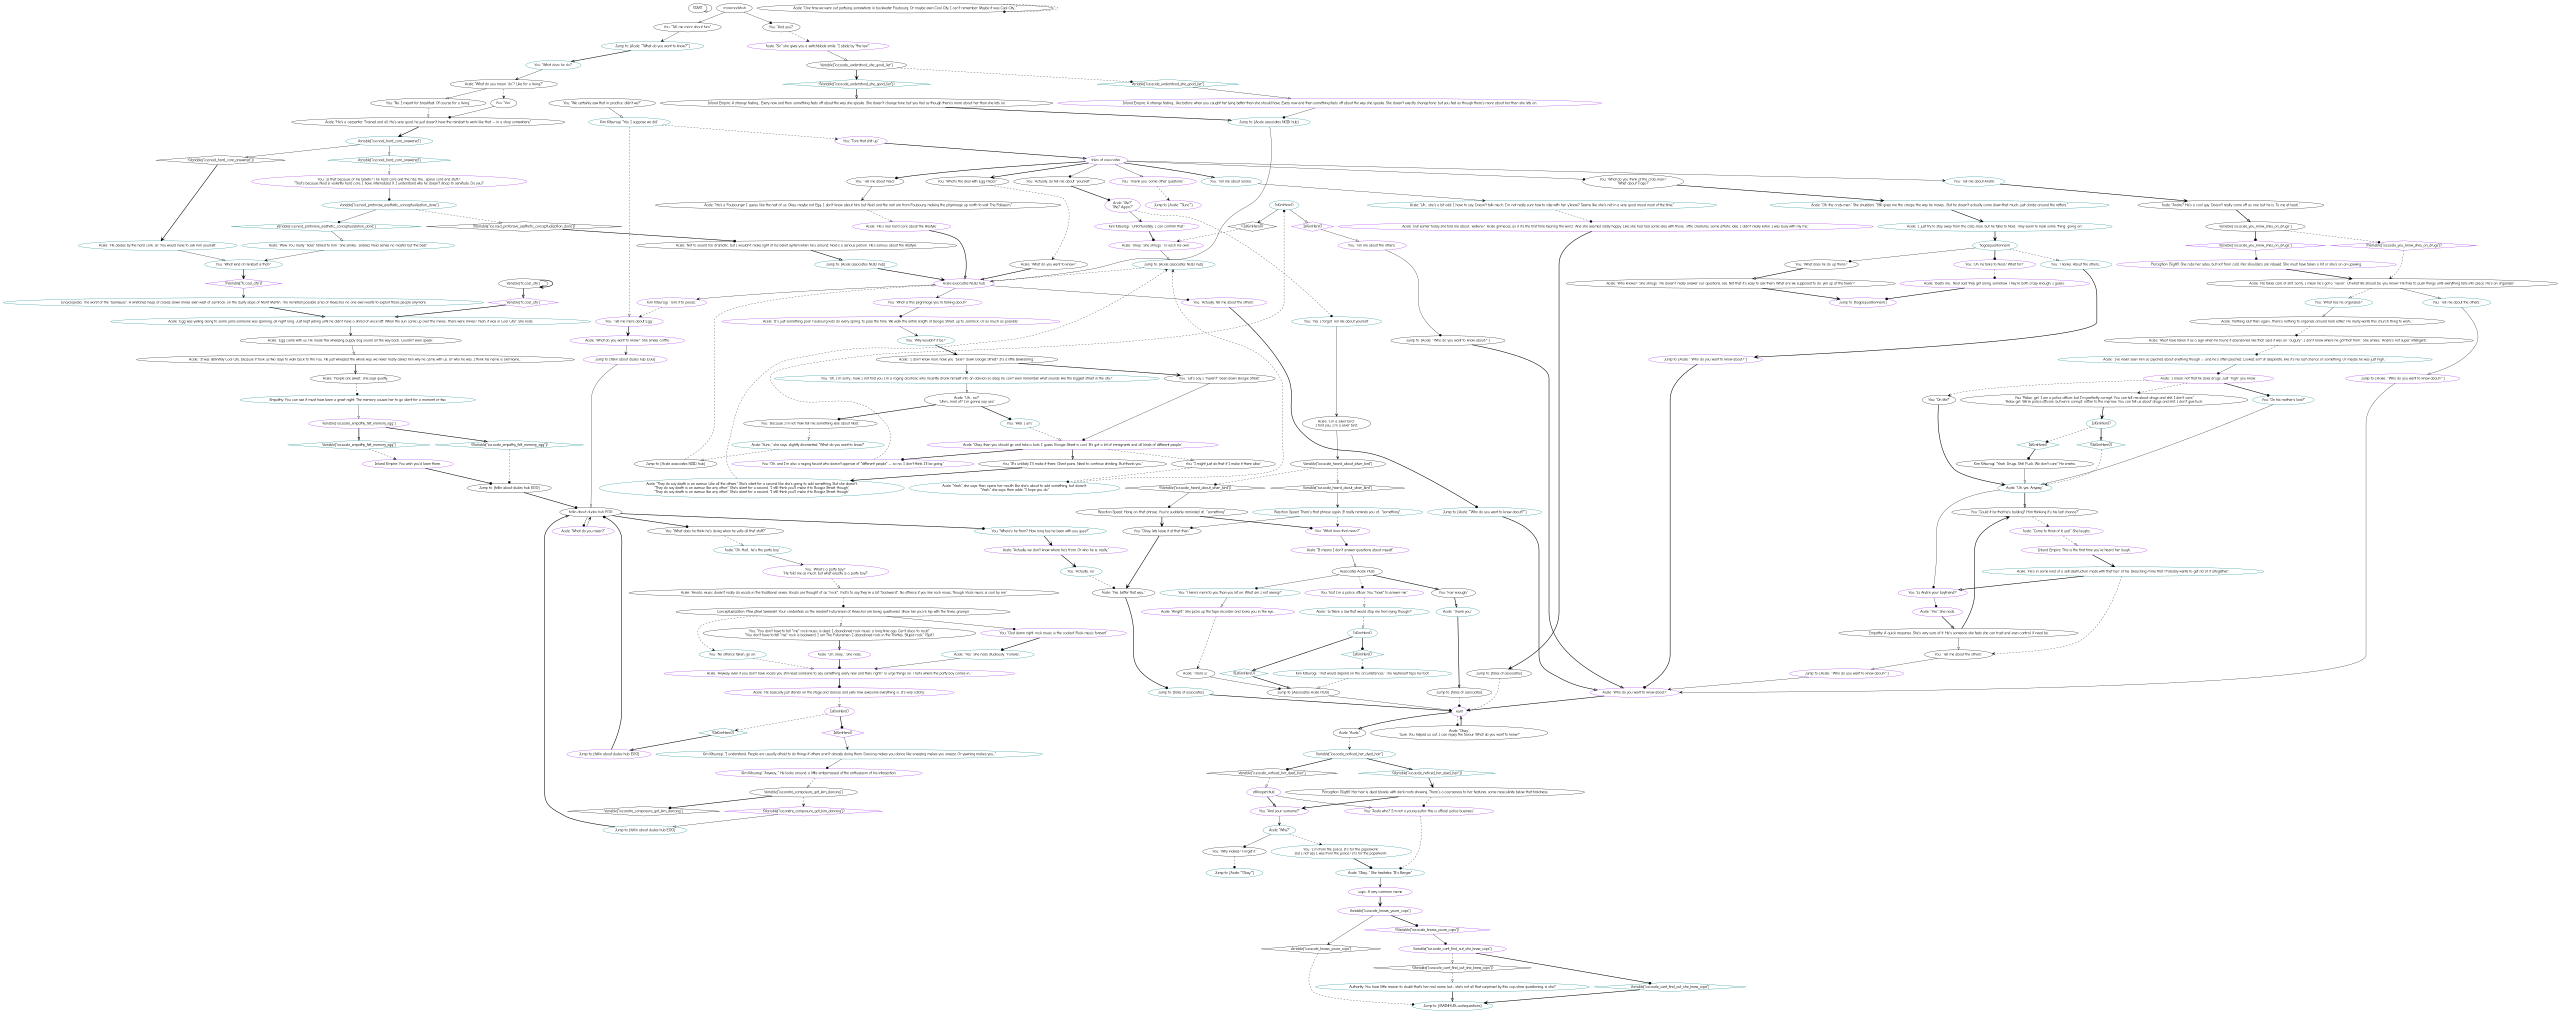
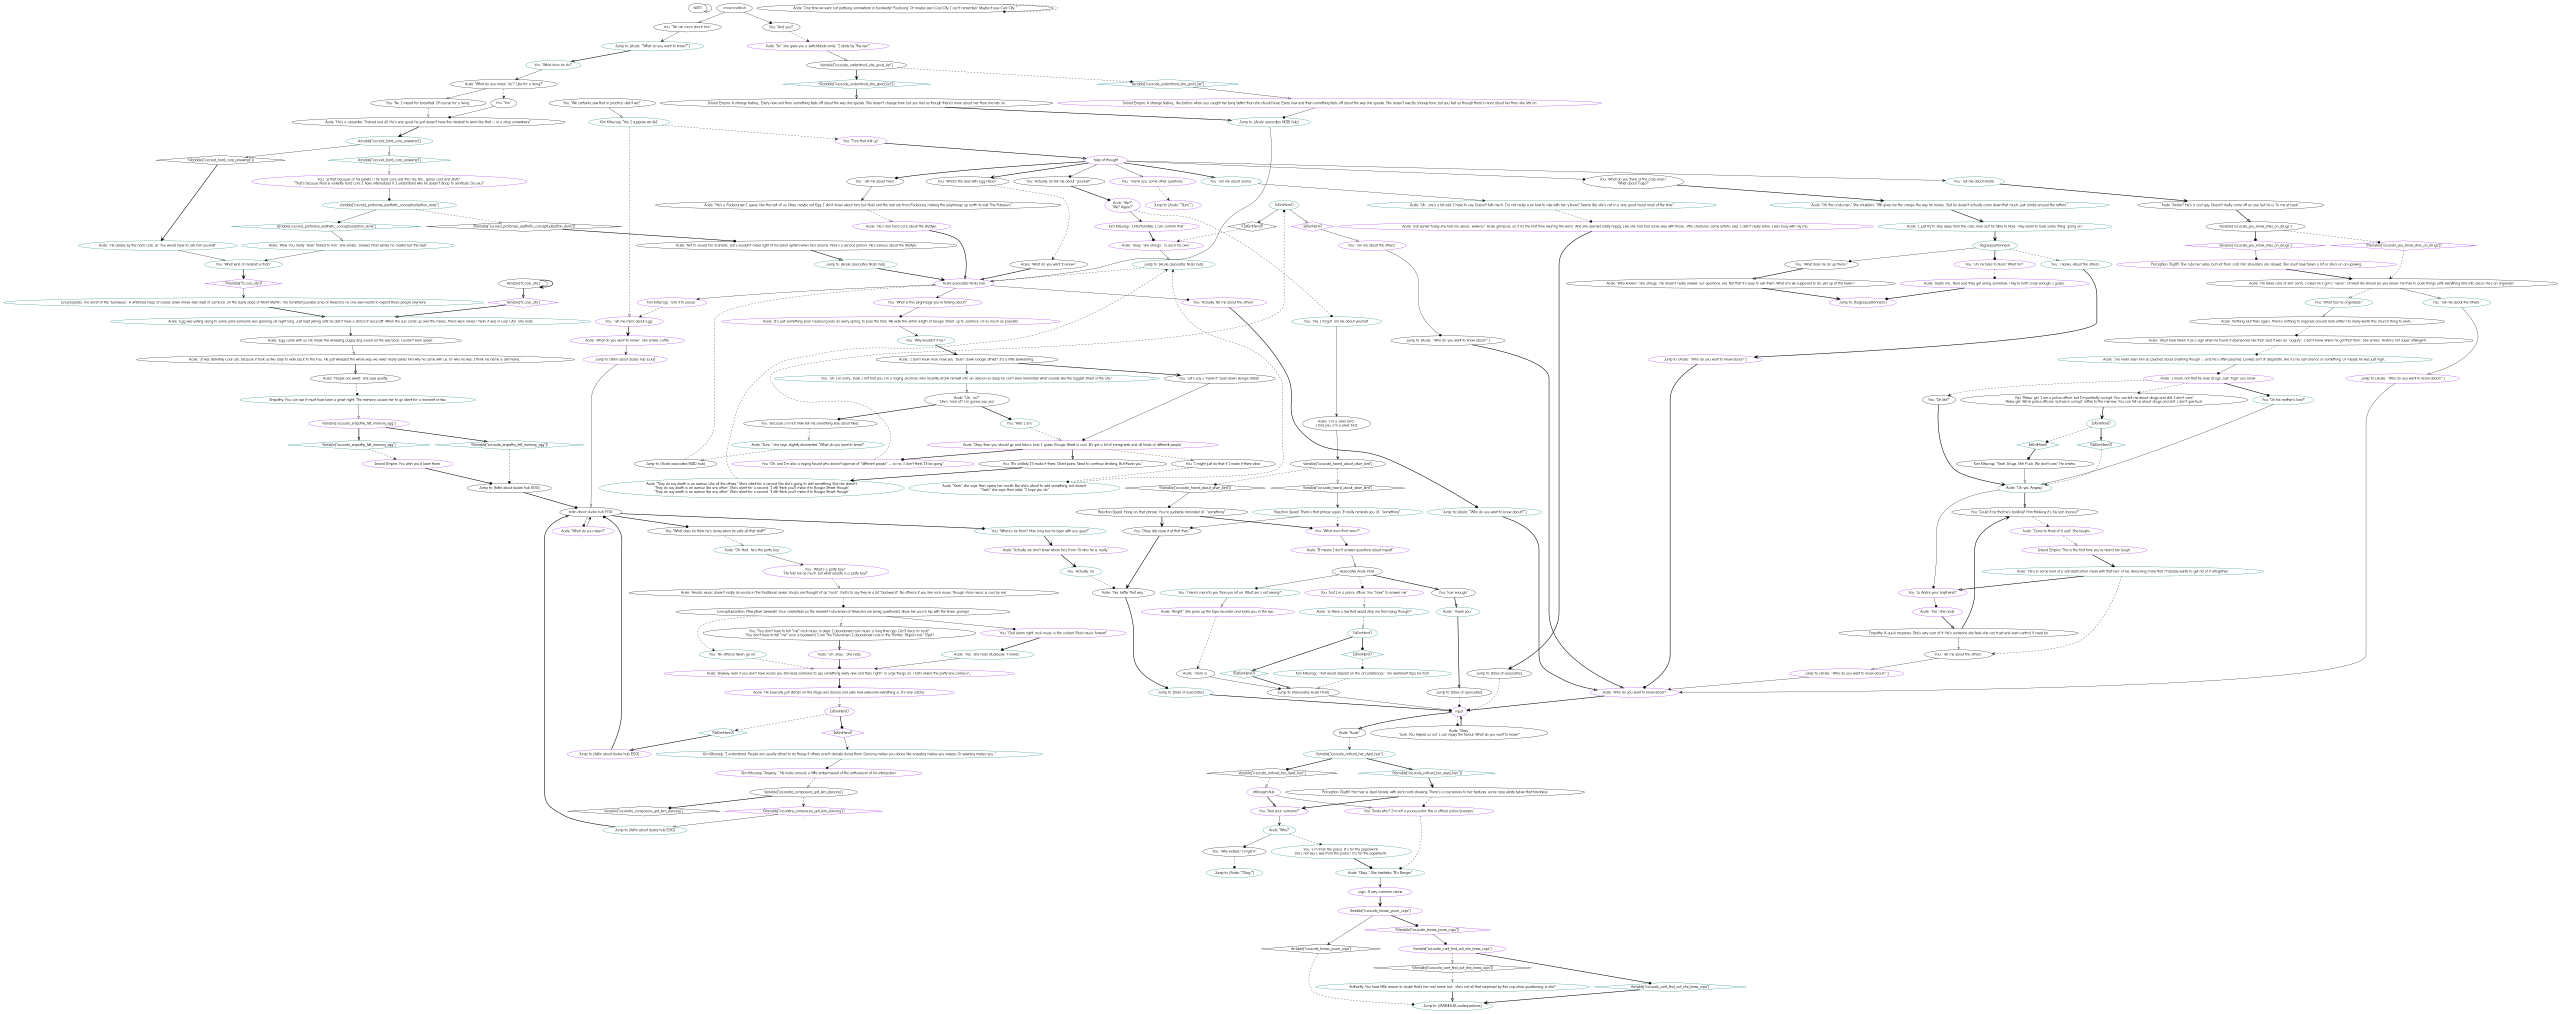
(698, 8) -> (698, 8)
(1106, 160) -> (1106, 160)
(1459, 712) -> (1459, 712)
